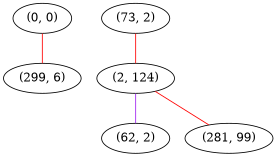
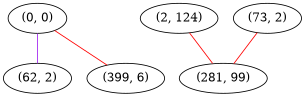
(136, 48) -> (245, 48)
(42, 78) -> (126, 78)
(136, 108) -> (37, 48)
